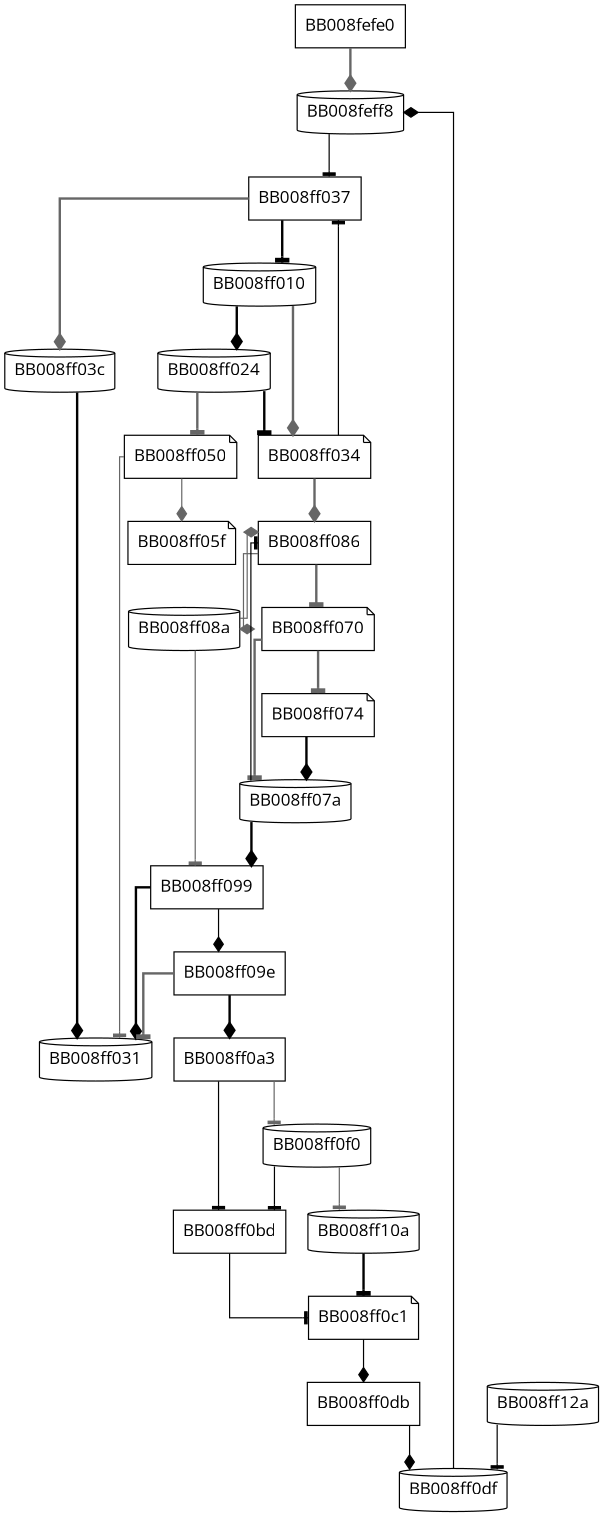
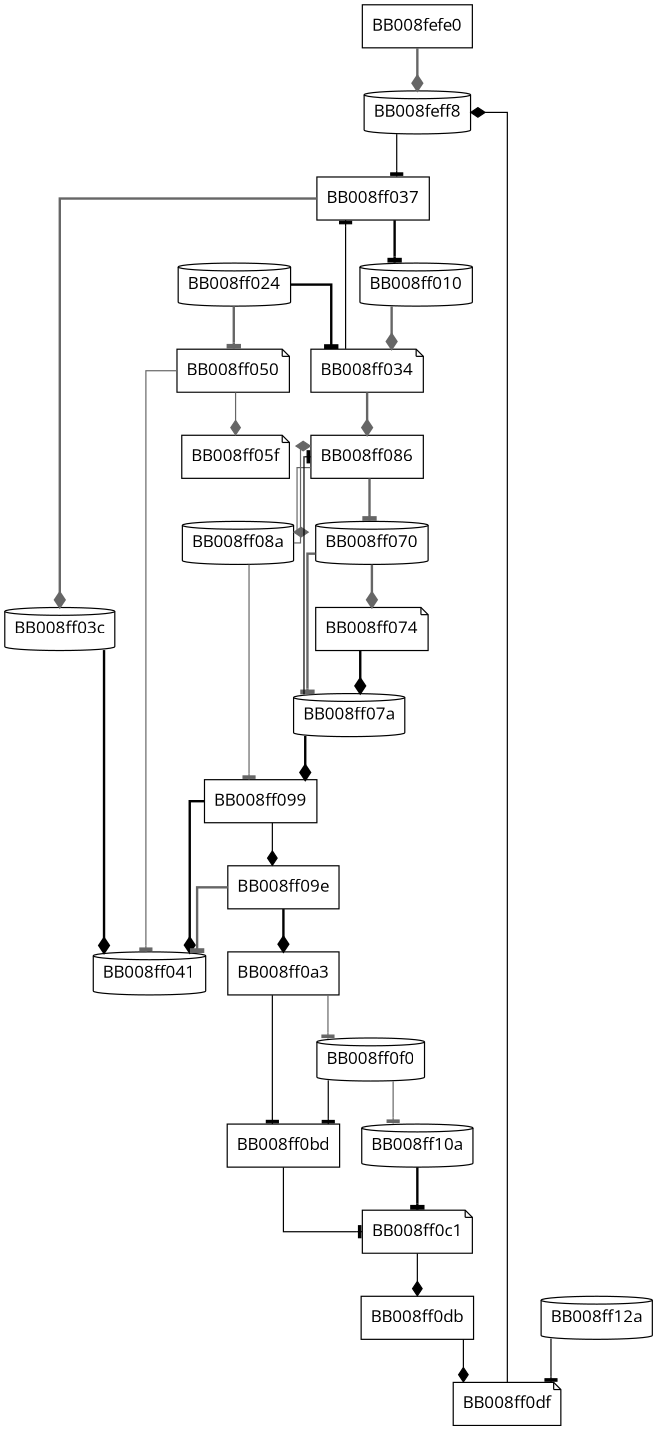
(237, 320) -> none
(318, 629) -> (372, 543)
(318, 669) -> (372, 579)
(96, 1060) -> (149, 973)
(453, 1490) -> (507, 1404)
